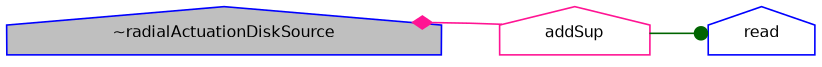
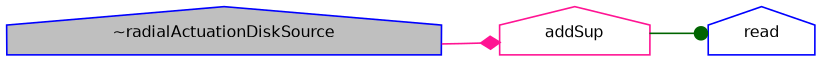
(467, 23) -> (461, 44)
